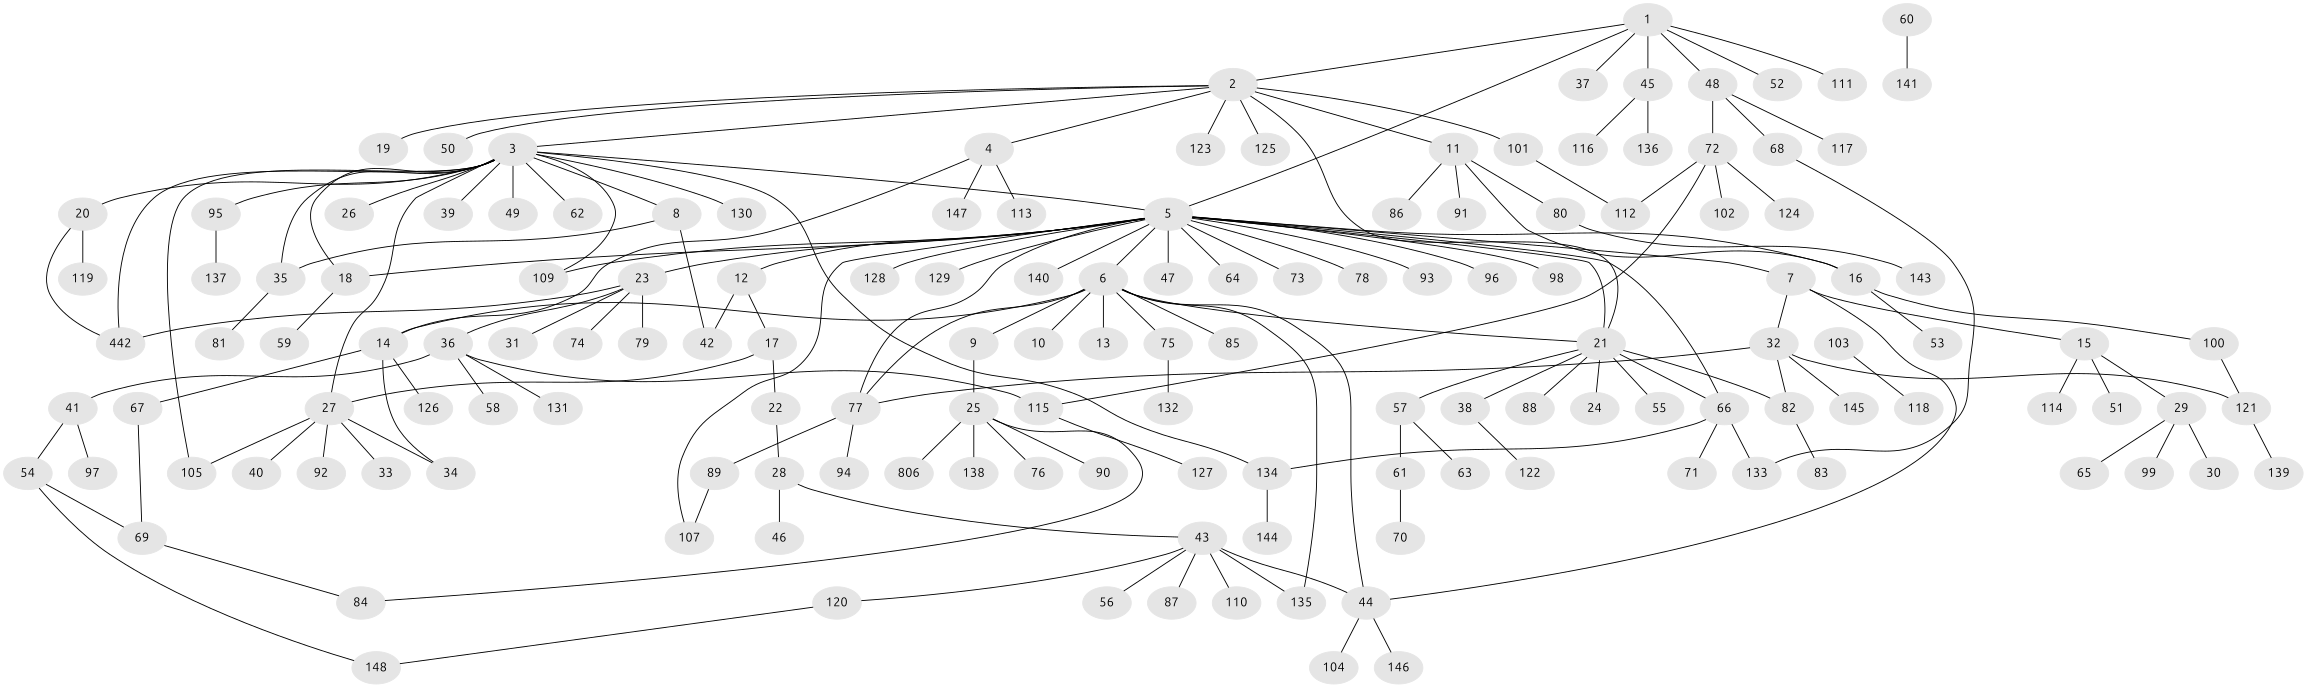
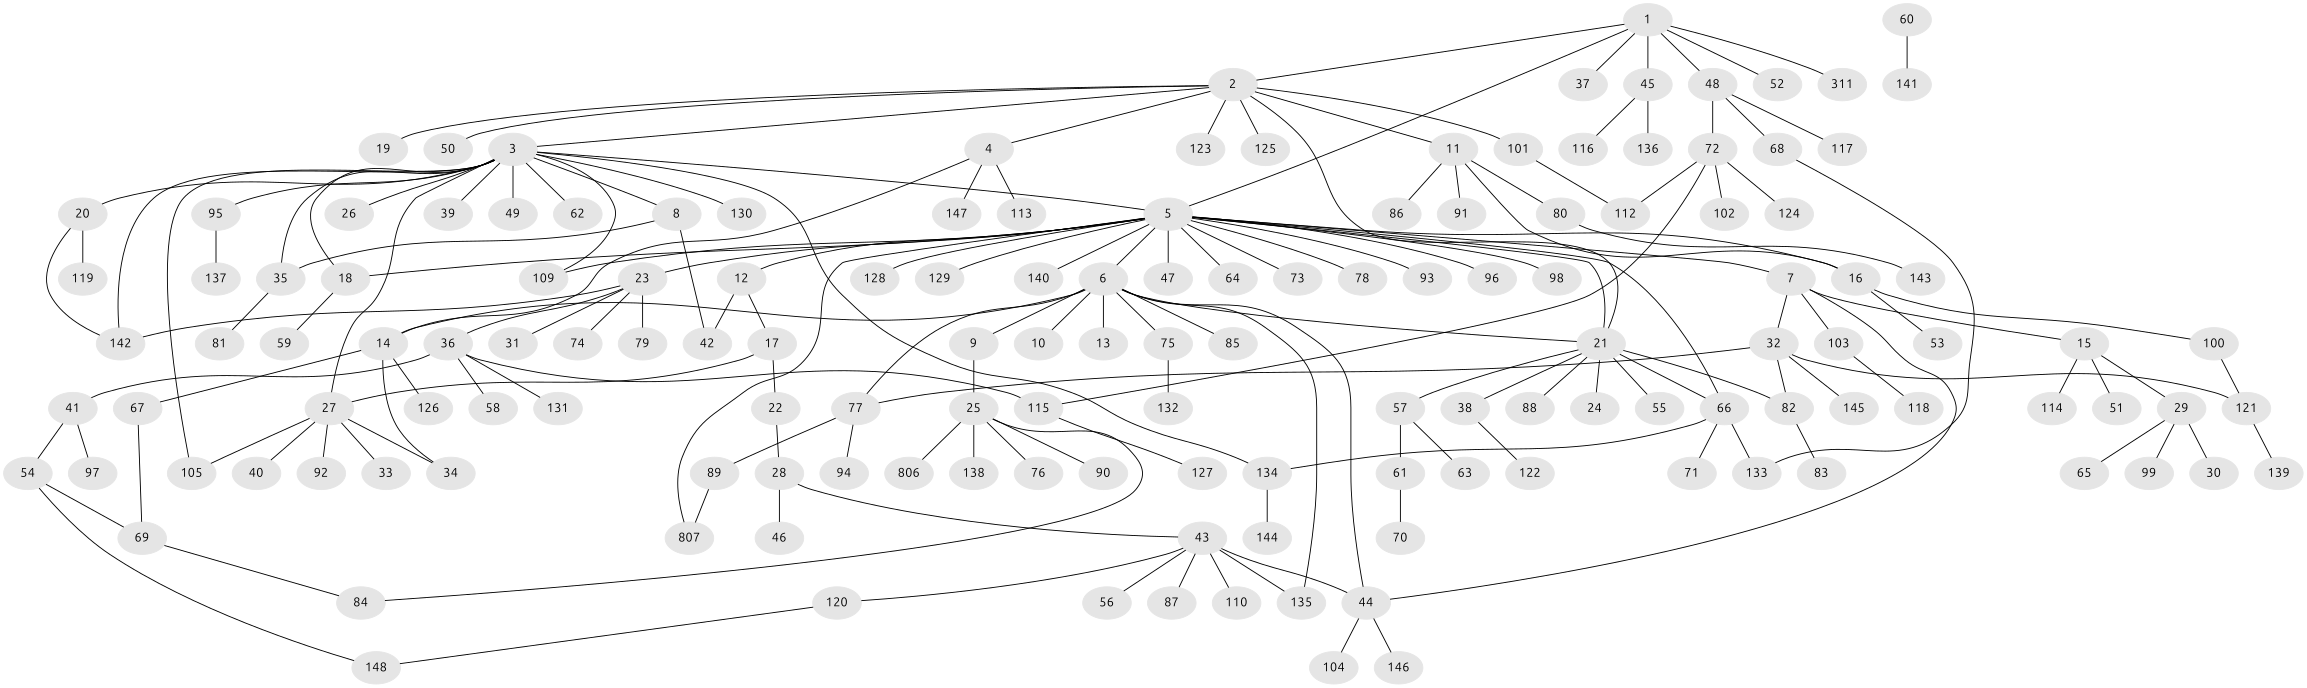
(1842, 85) -> (1842, 85)
(985, 283) -> none
none -> (1815, 311)
(121, 344) -> (121, 344)
(689, 538) -> (689, 538)
